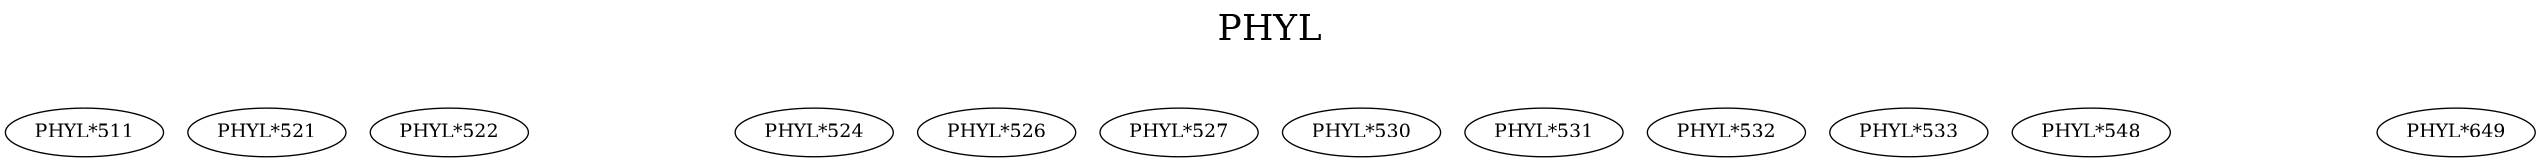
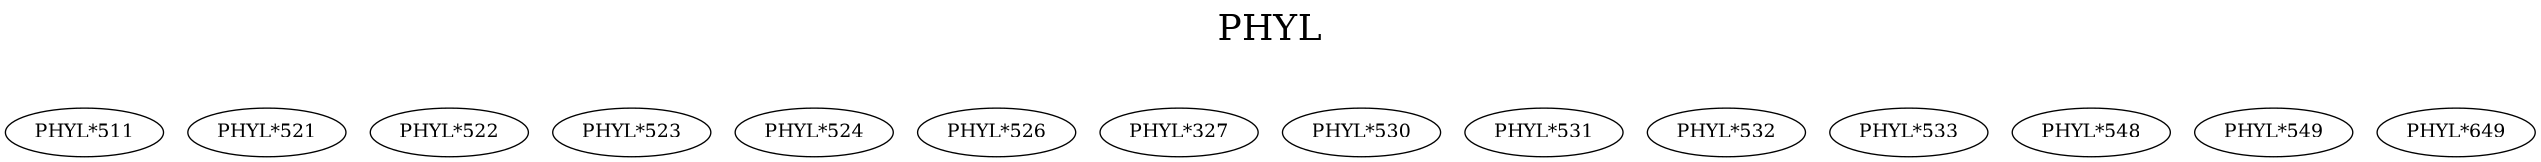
none -> (632, 132)
(1179, 132) -> (1179, 132)
none -> (2274, 132)
